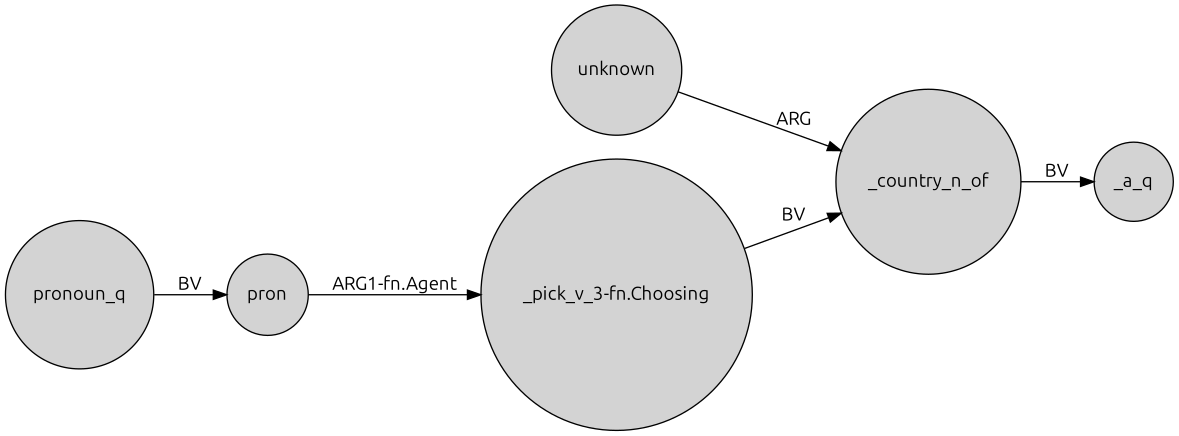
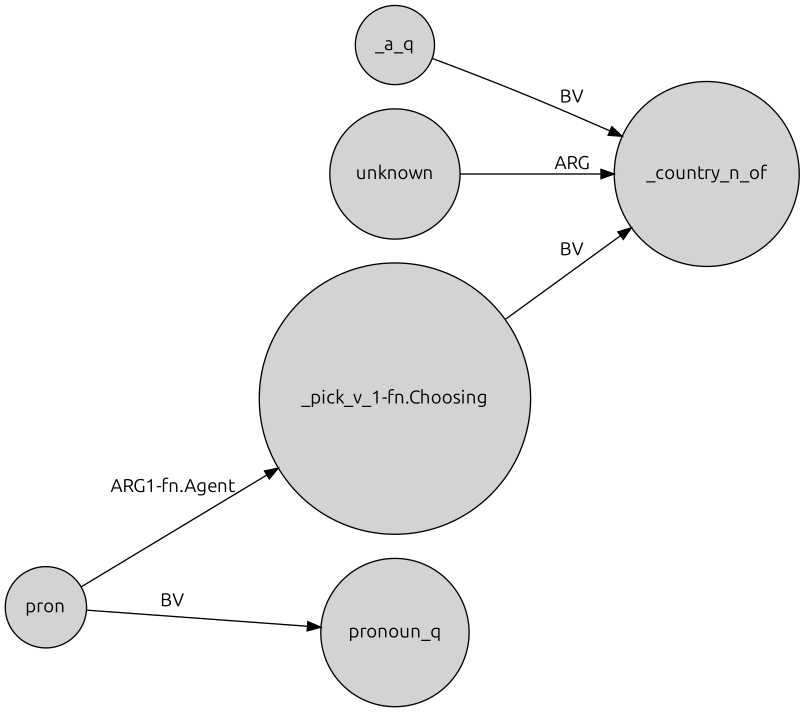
(1051, 182) -> (522, 93)
(184, 295) -> (197, 618)
(617, 295) -> (395, 399)
